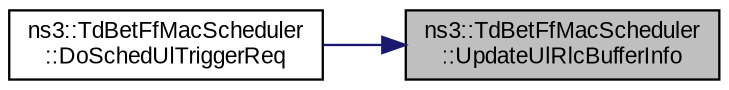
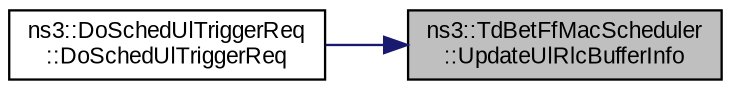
(166, 45) -> (167, 45)
